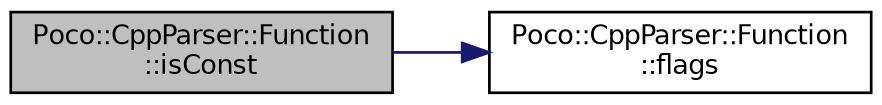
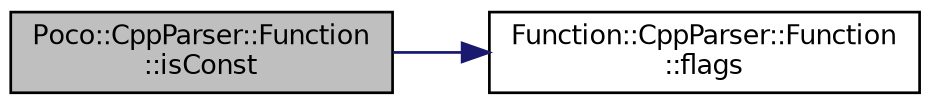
(680, 52) -> (704, 52)
